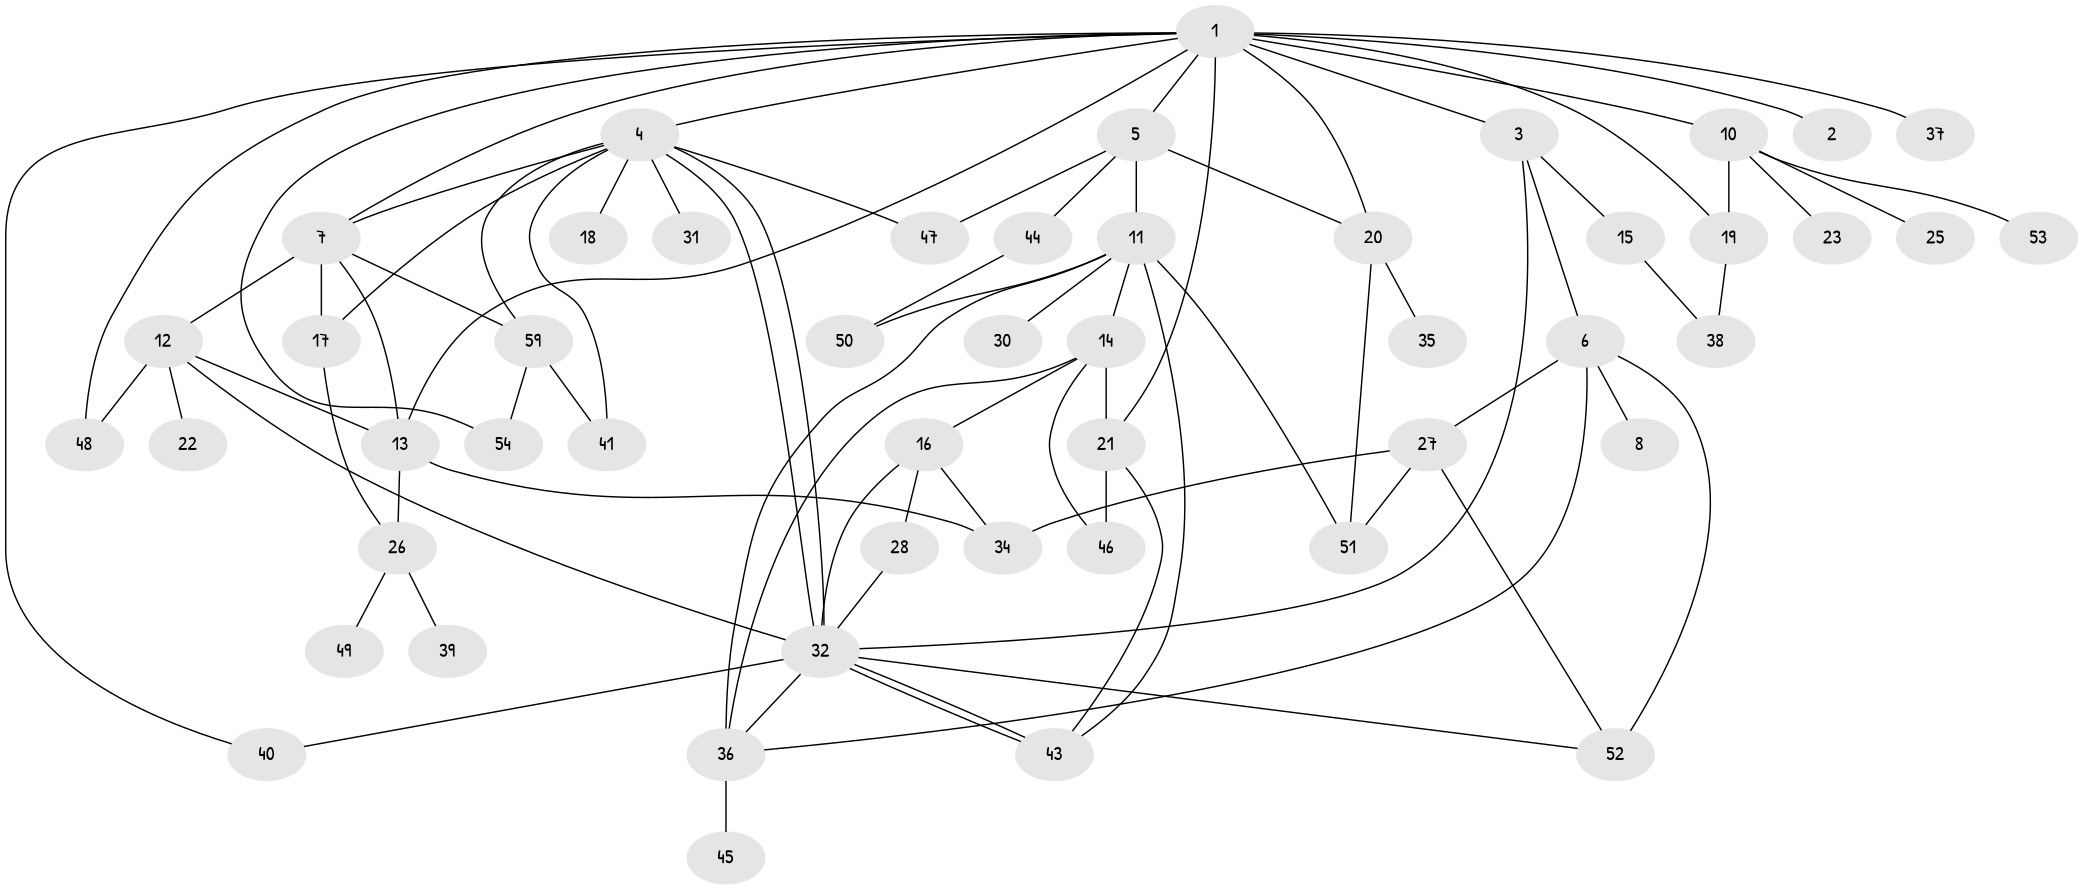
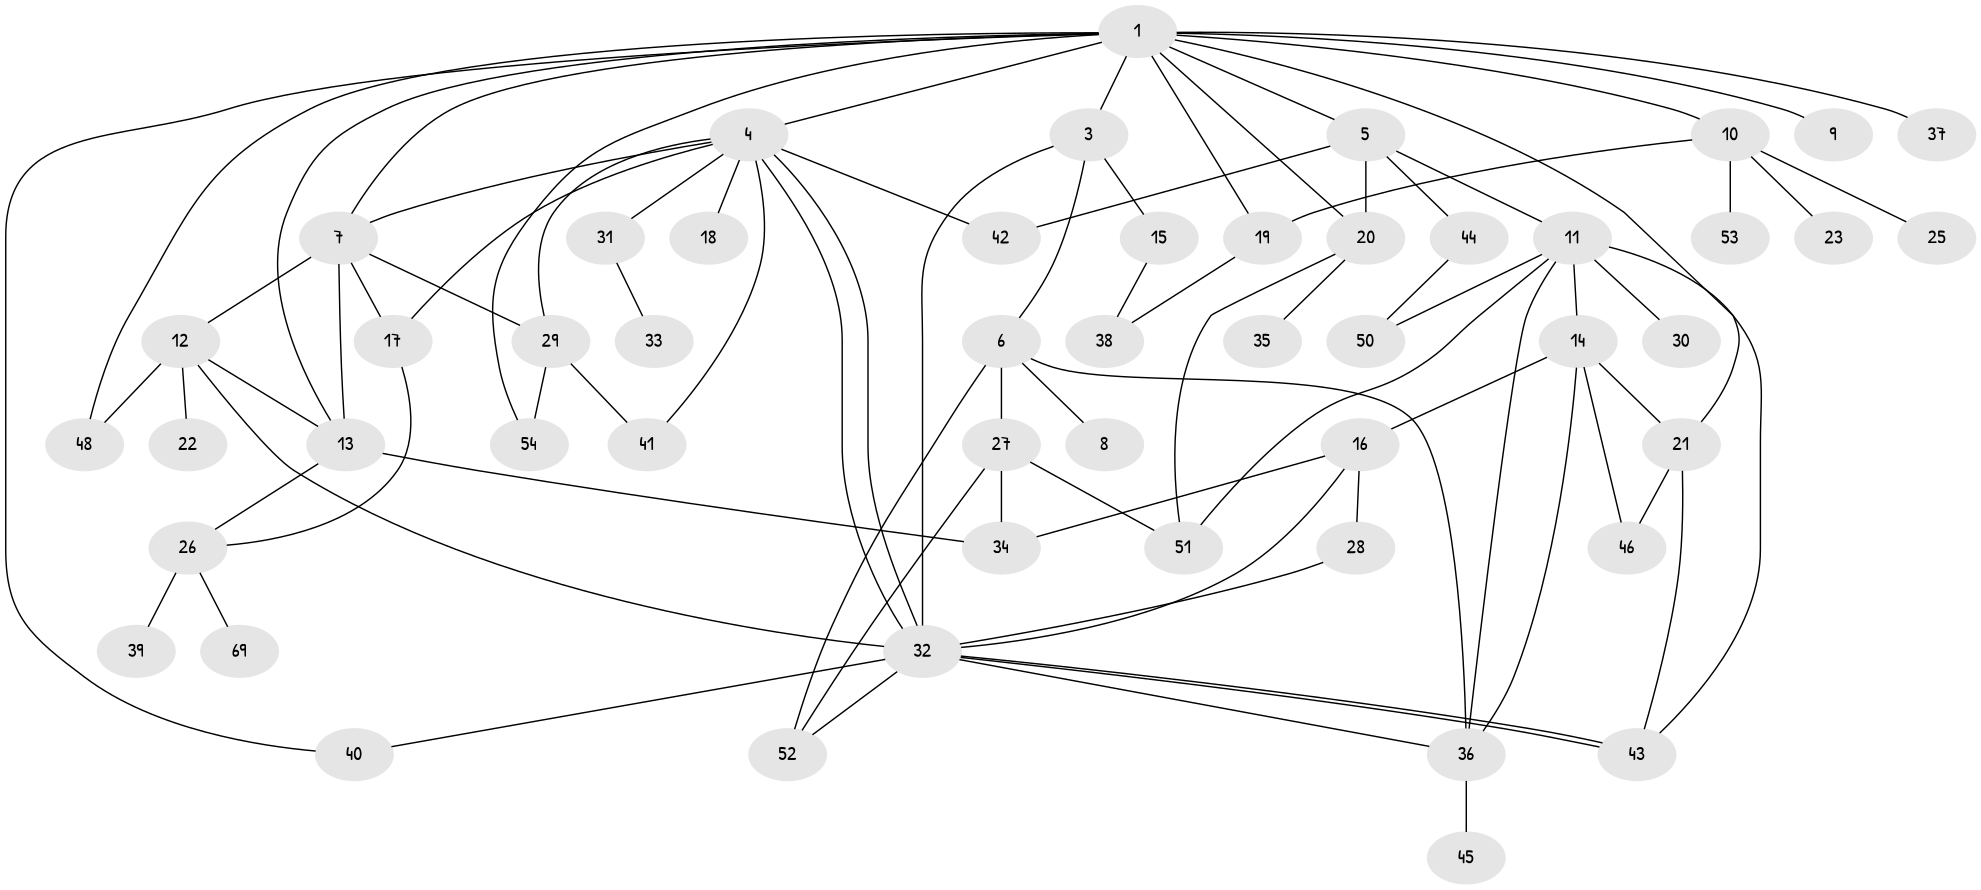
(1832, 135) -> (1834, 135)
(930, 238) -> (1001, 238)
(534, 341) -> (551, 341)
none -> (654, 341)
(344, 651) -> (240, 651)
